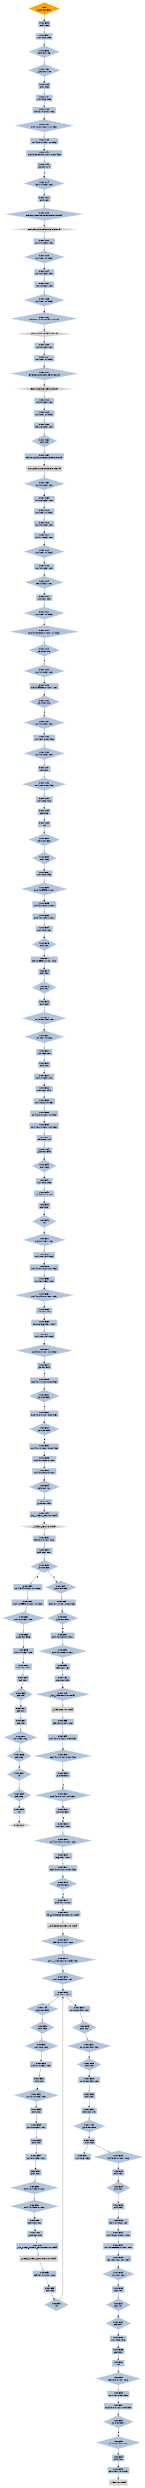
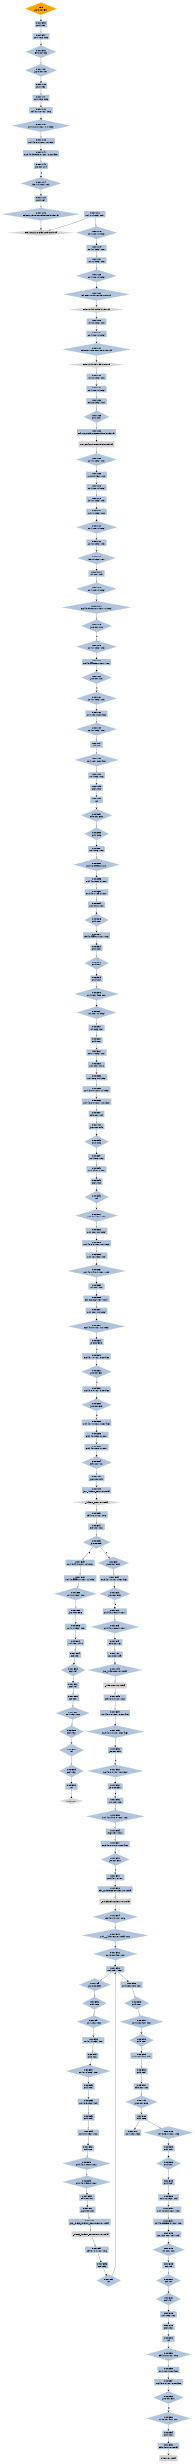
(44, 235) -> (70, 224)
